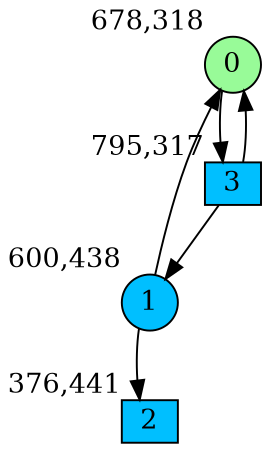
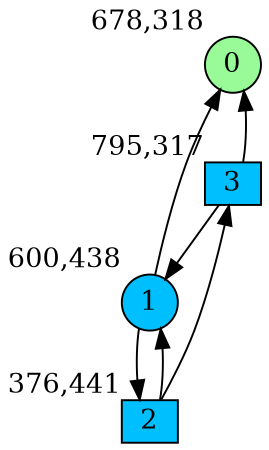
(220, 117) -> (200, 315)
none -> (163, 372)
